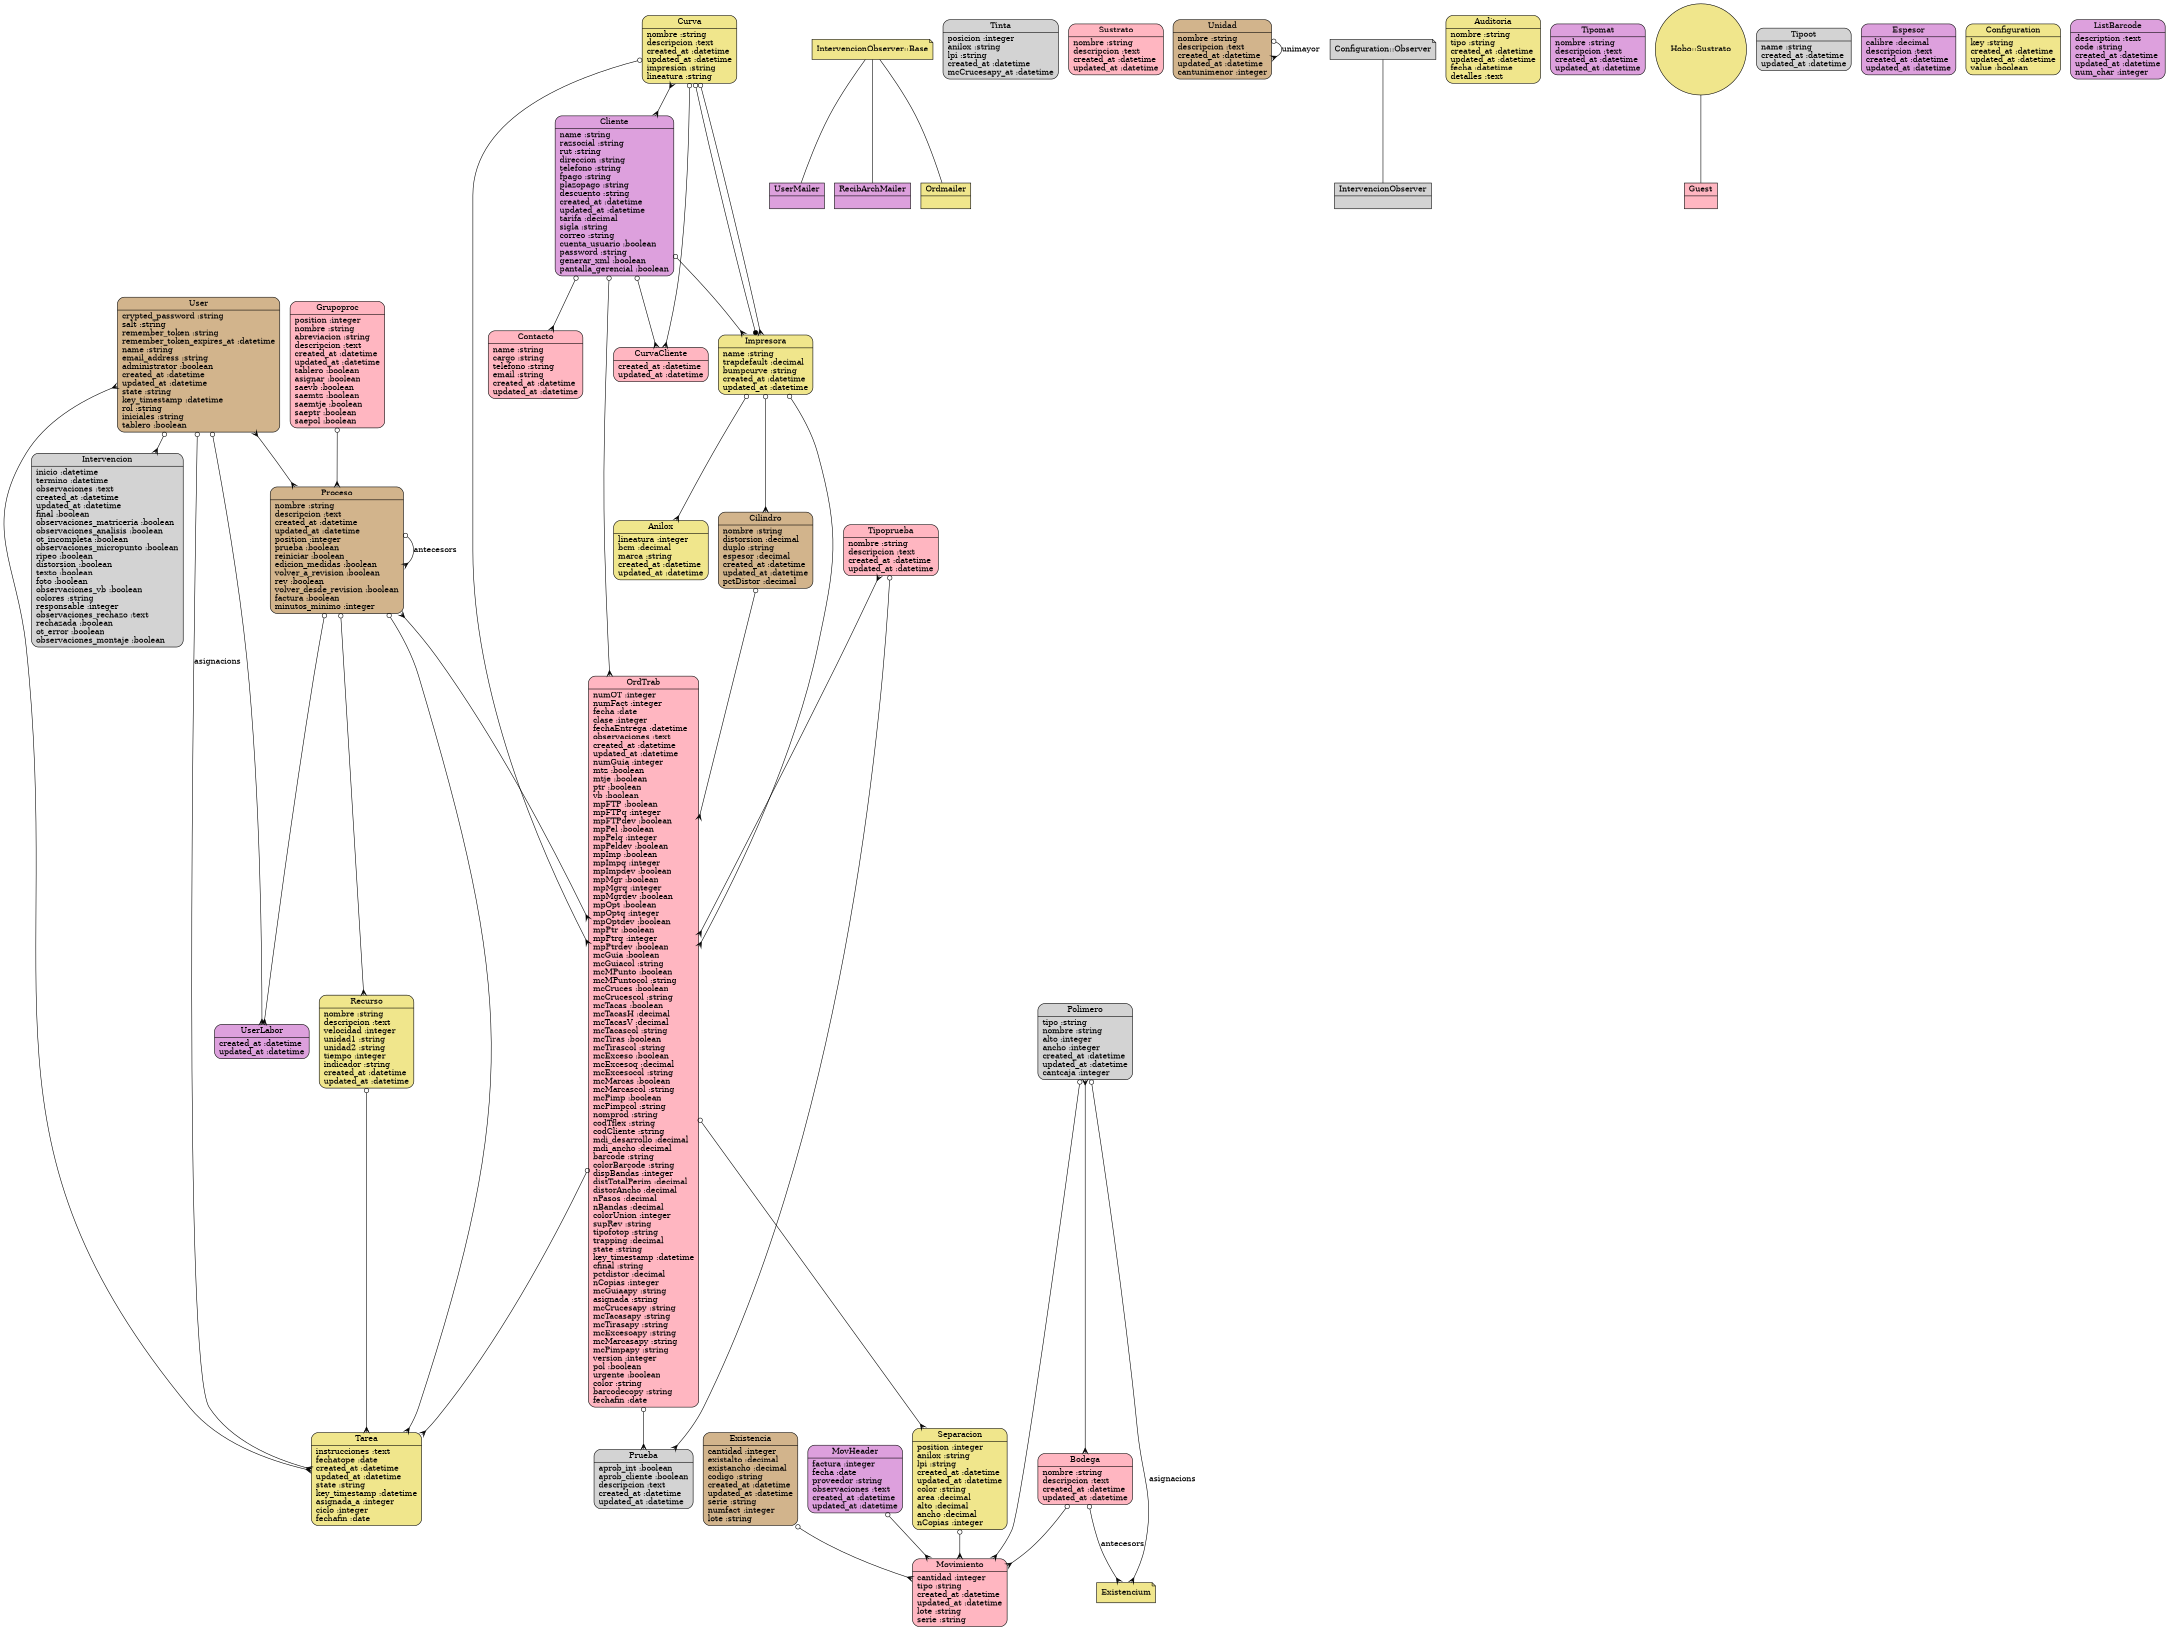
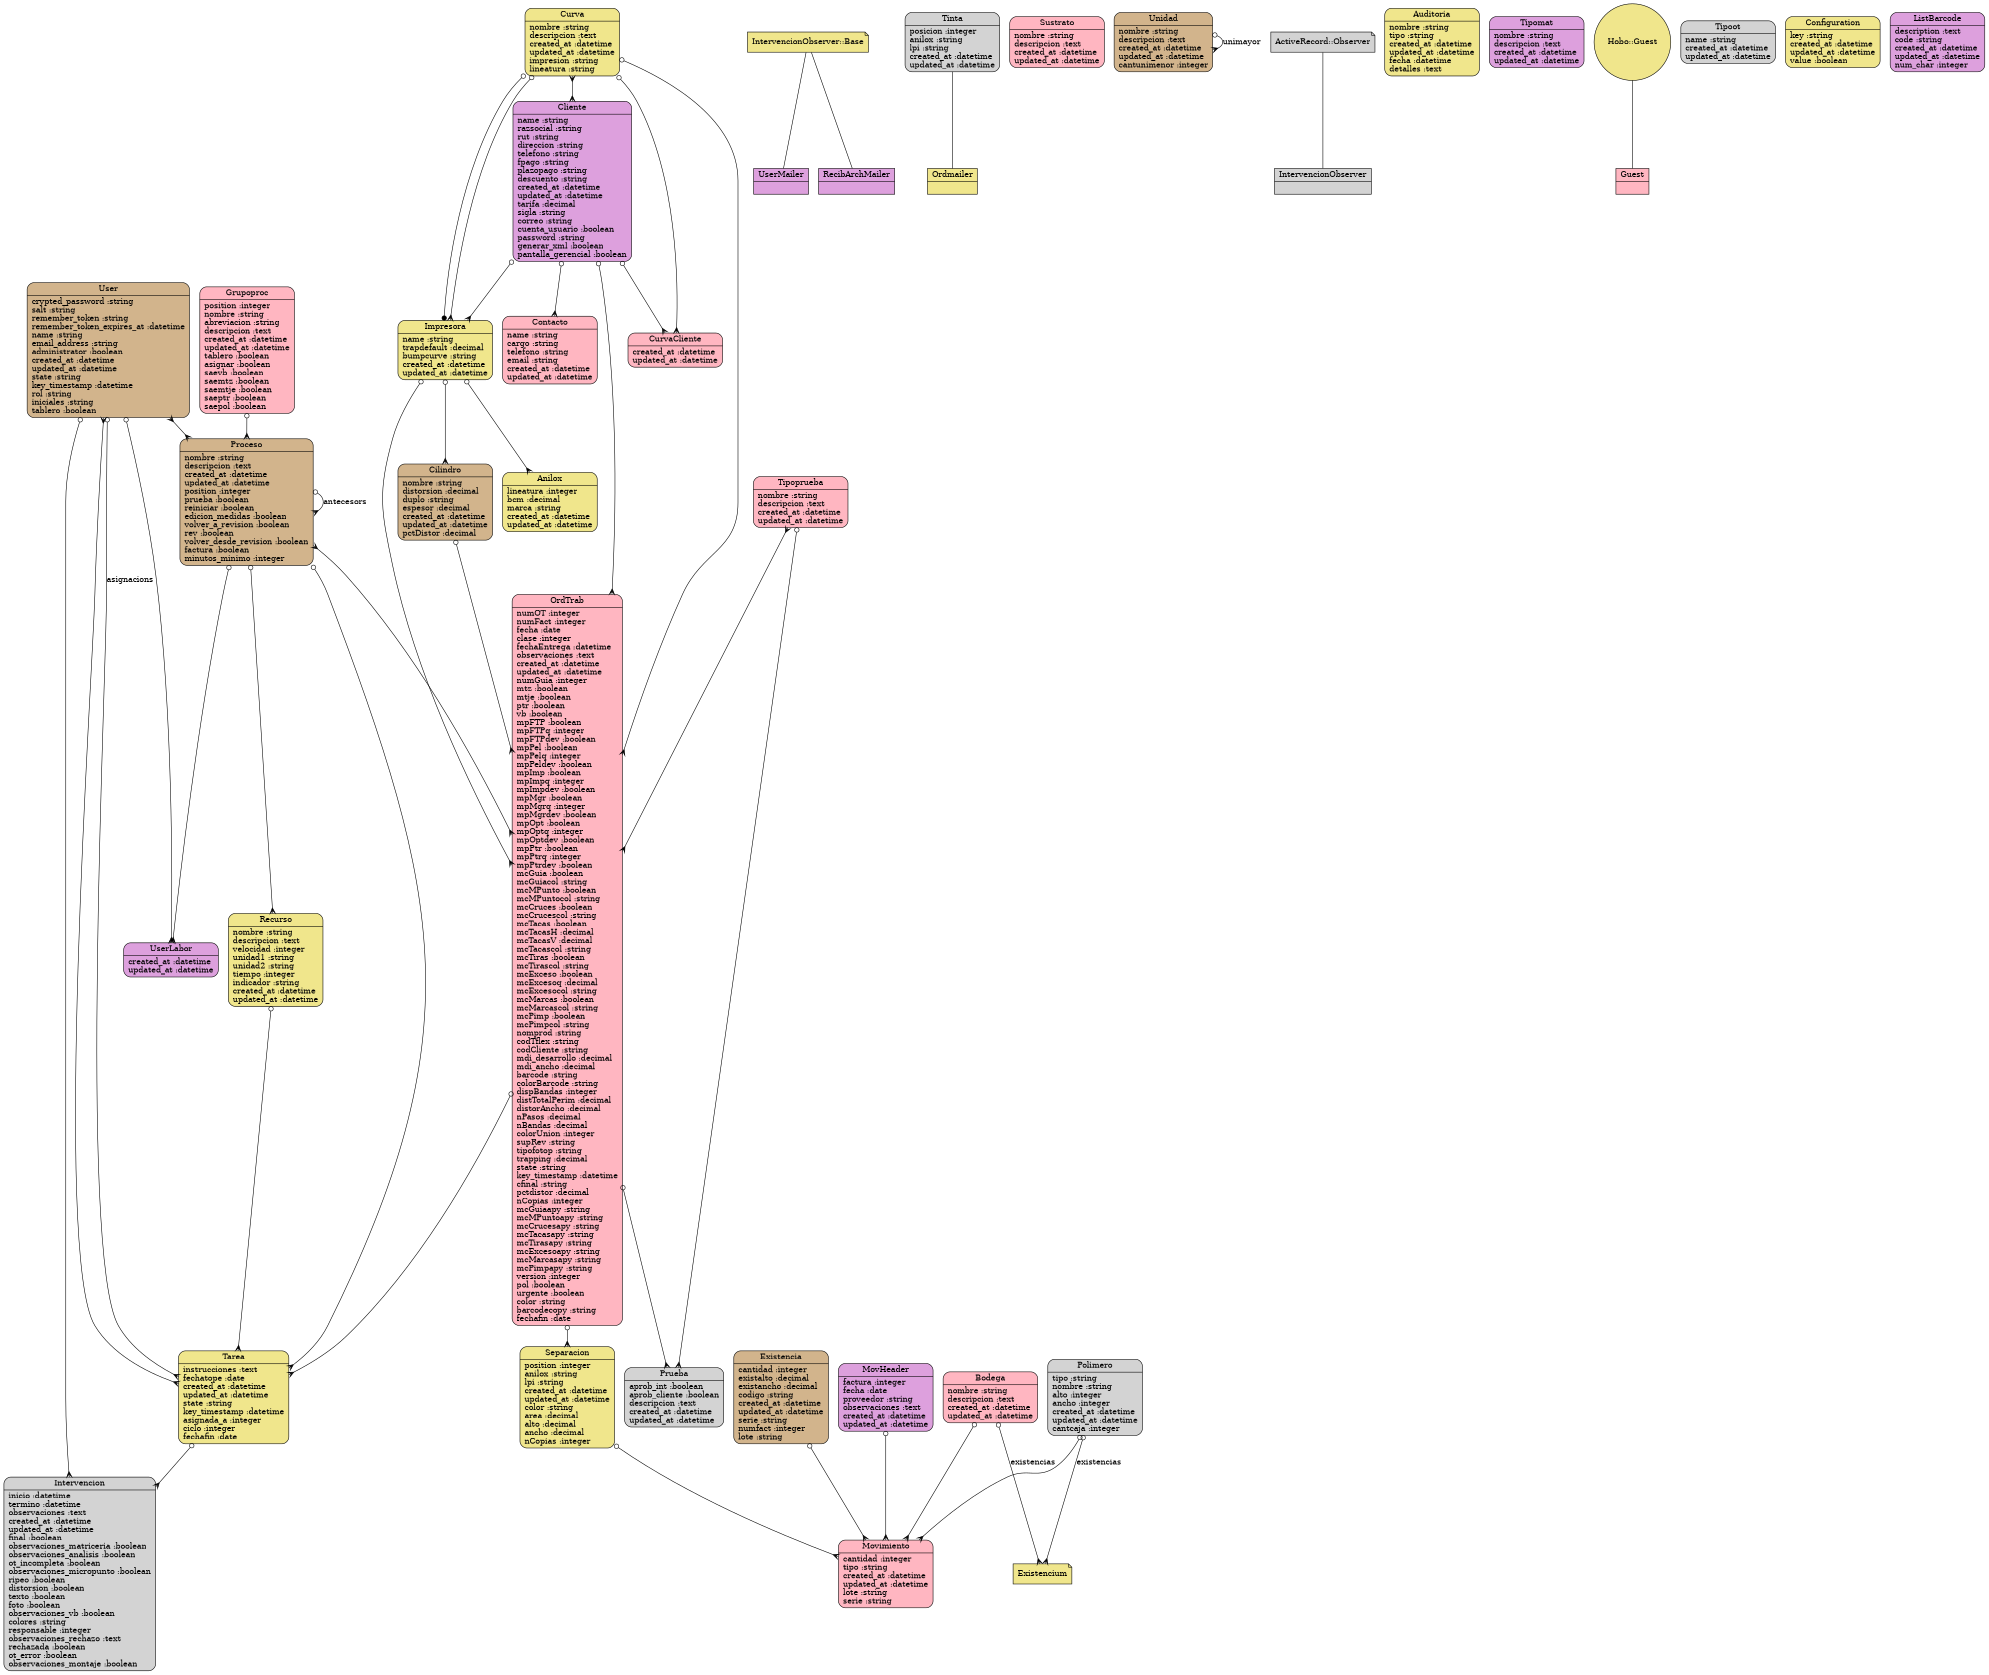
(1383, 49) -> (1323, 42)
(1701, 49) -> (1632, 42)
(1909, 49) -> none
(1001, 72) -> (952, 65)
(917, 118) -> (952, 120)
(1085, 1267) -> none
(625, 1300) -> (560, 1218)
none -> (175, 1465)
(1173, 1479) -> (1099, 1463)
(1123, 1544) -> (1033, 1463)
